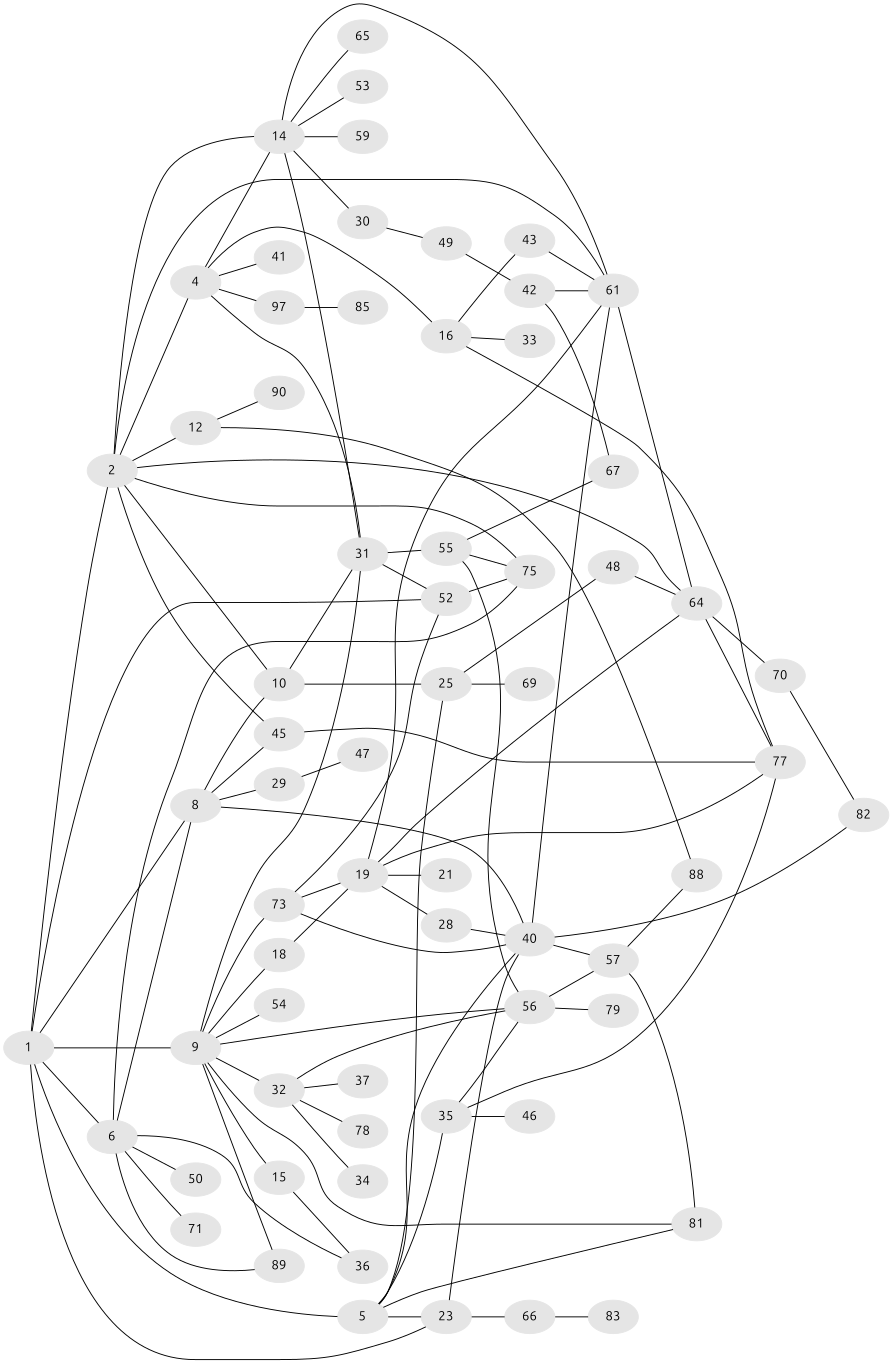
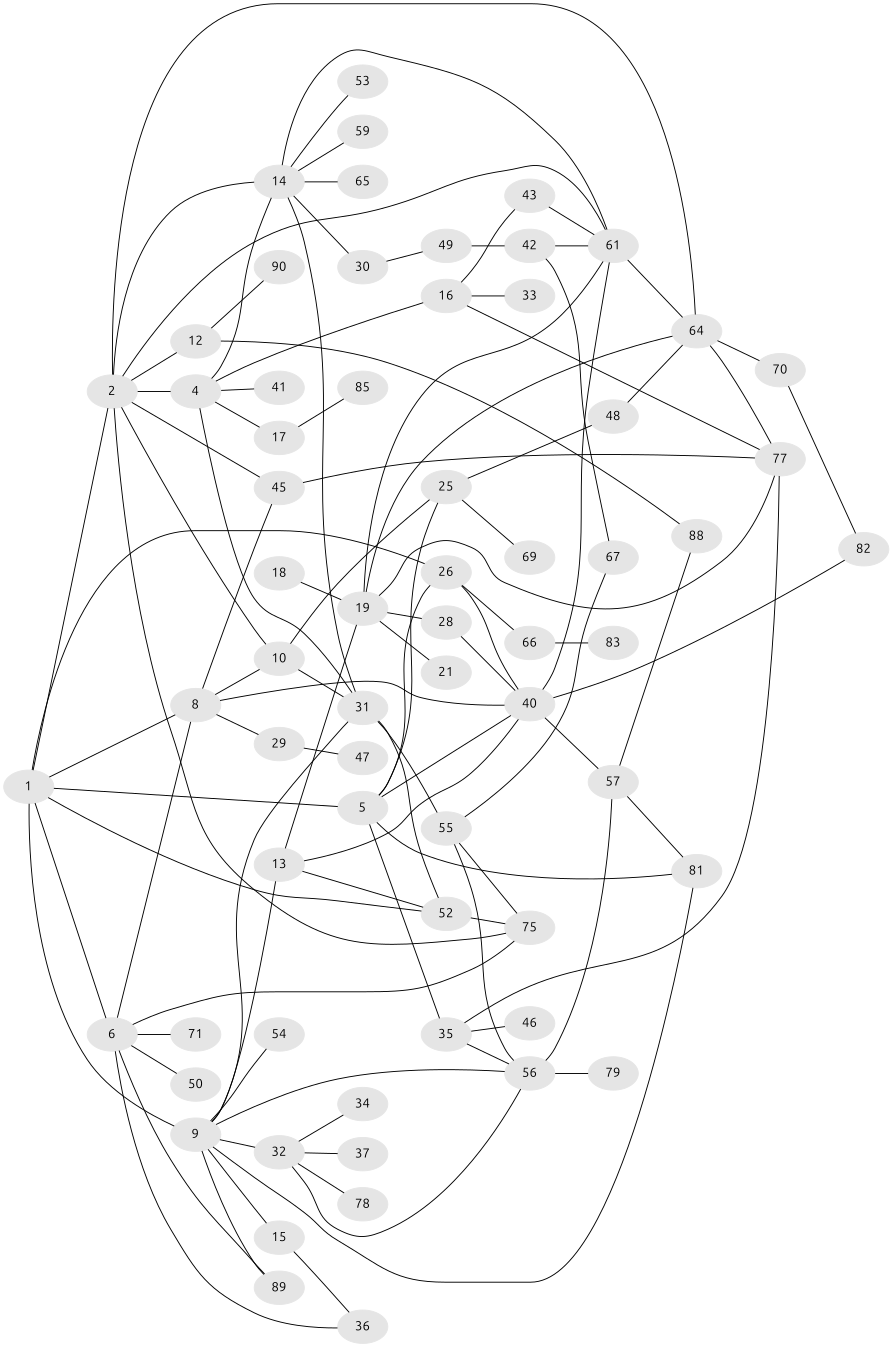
(279, 307) -> (279, 438)
(279, 905) -> (279, 865)
(236, 1001) -> none
(446, 1317) -> (446, 572)
